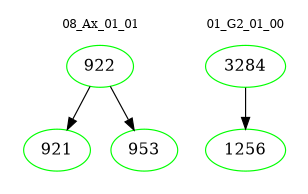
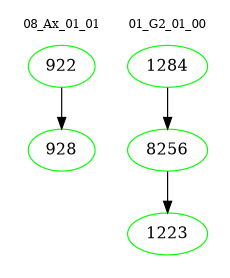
(246, 66) -> (168, 66)
(57, 150) -> (62, 150)
(144, 150) -> none
(246, 150) -> (168, 150)
none -> (168, 234)
